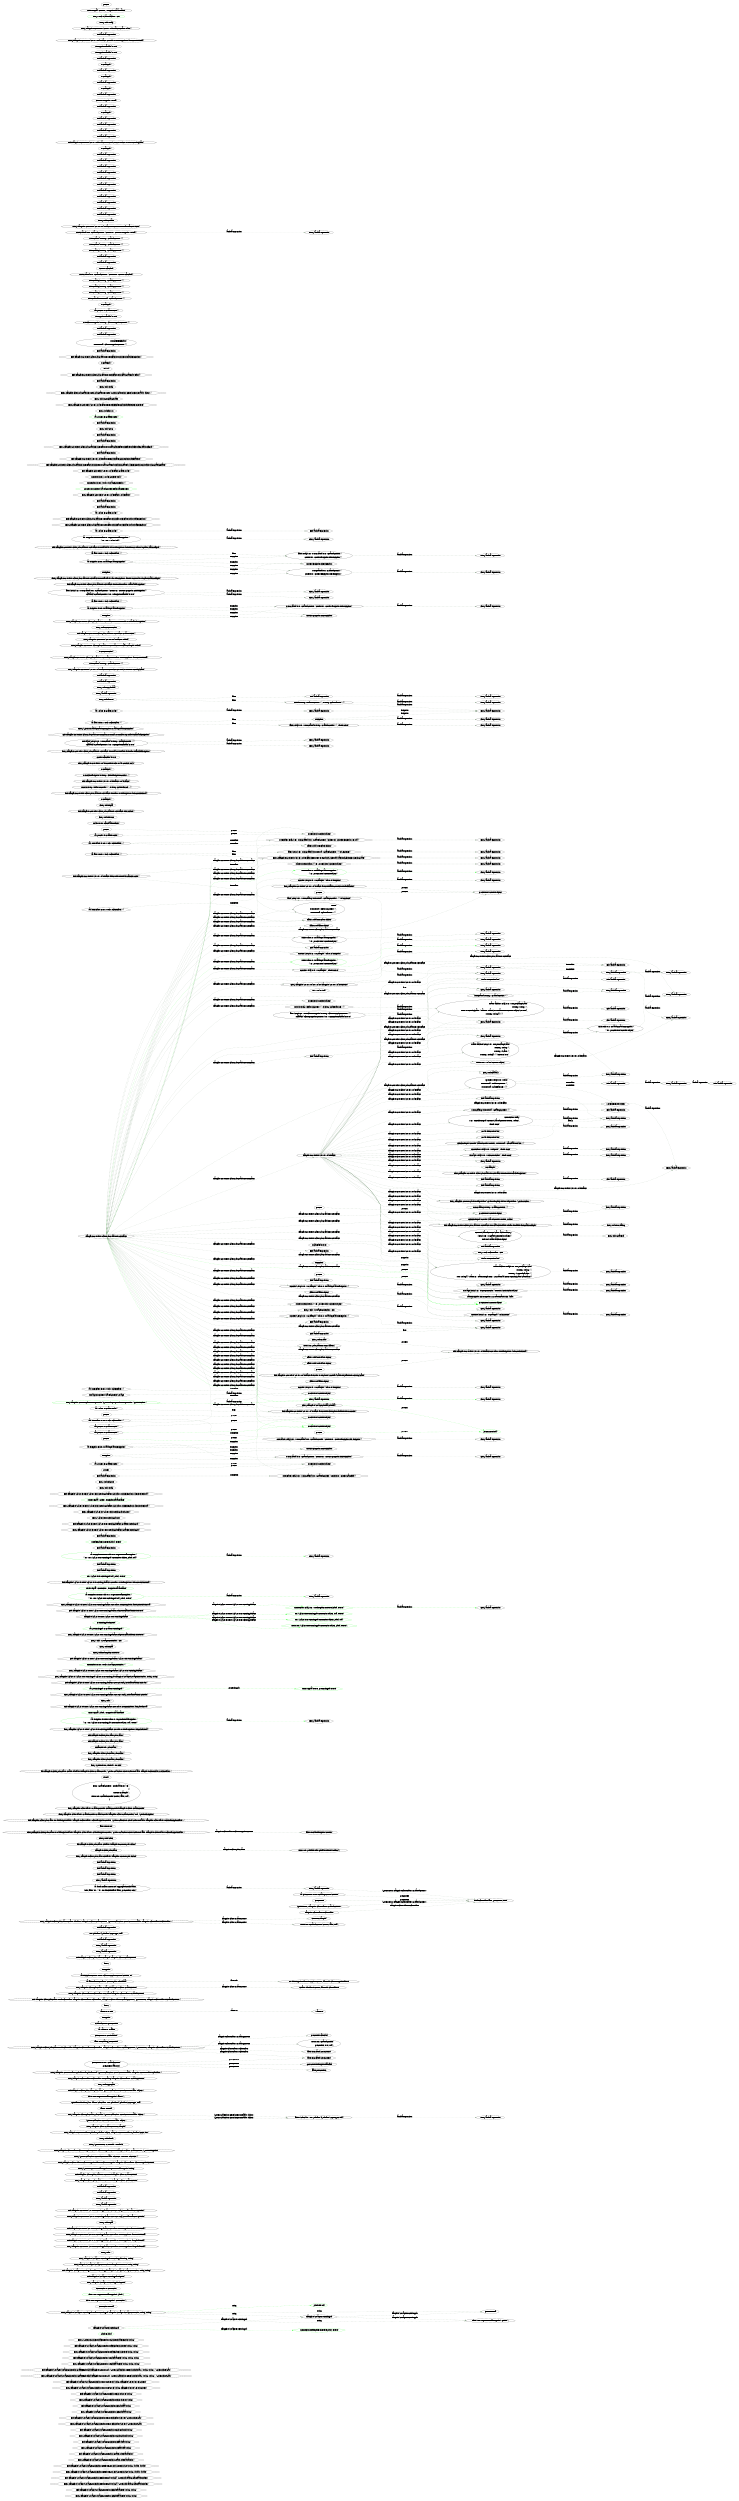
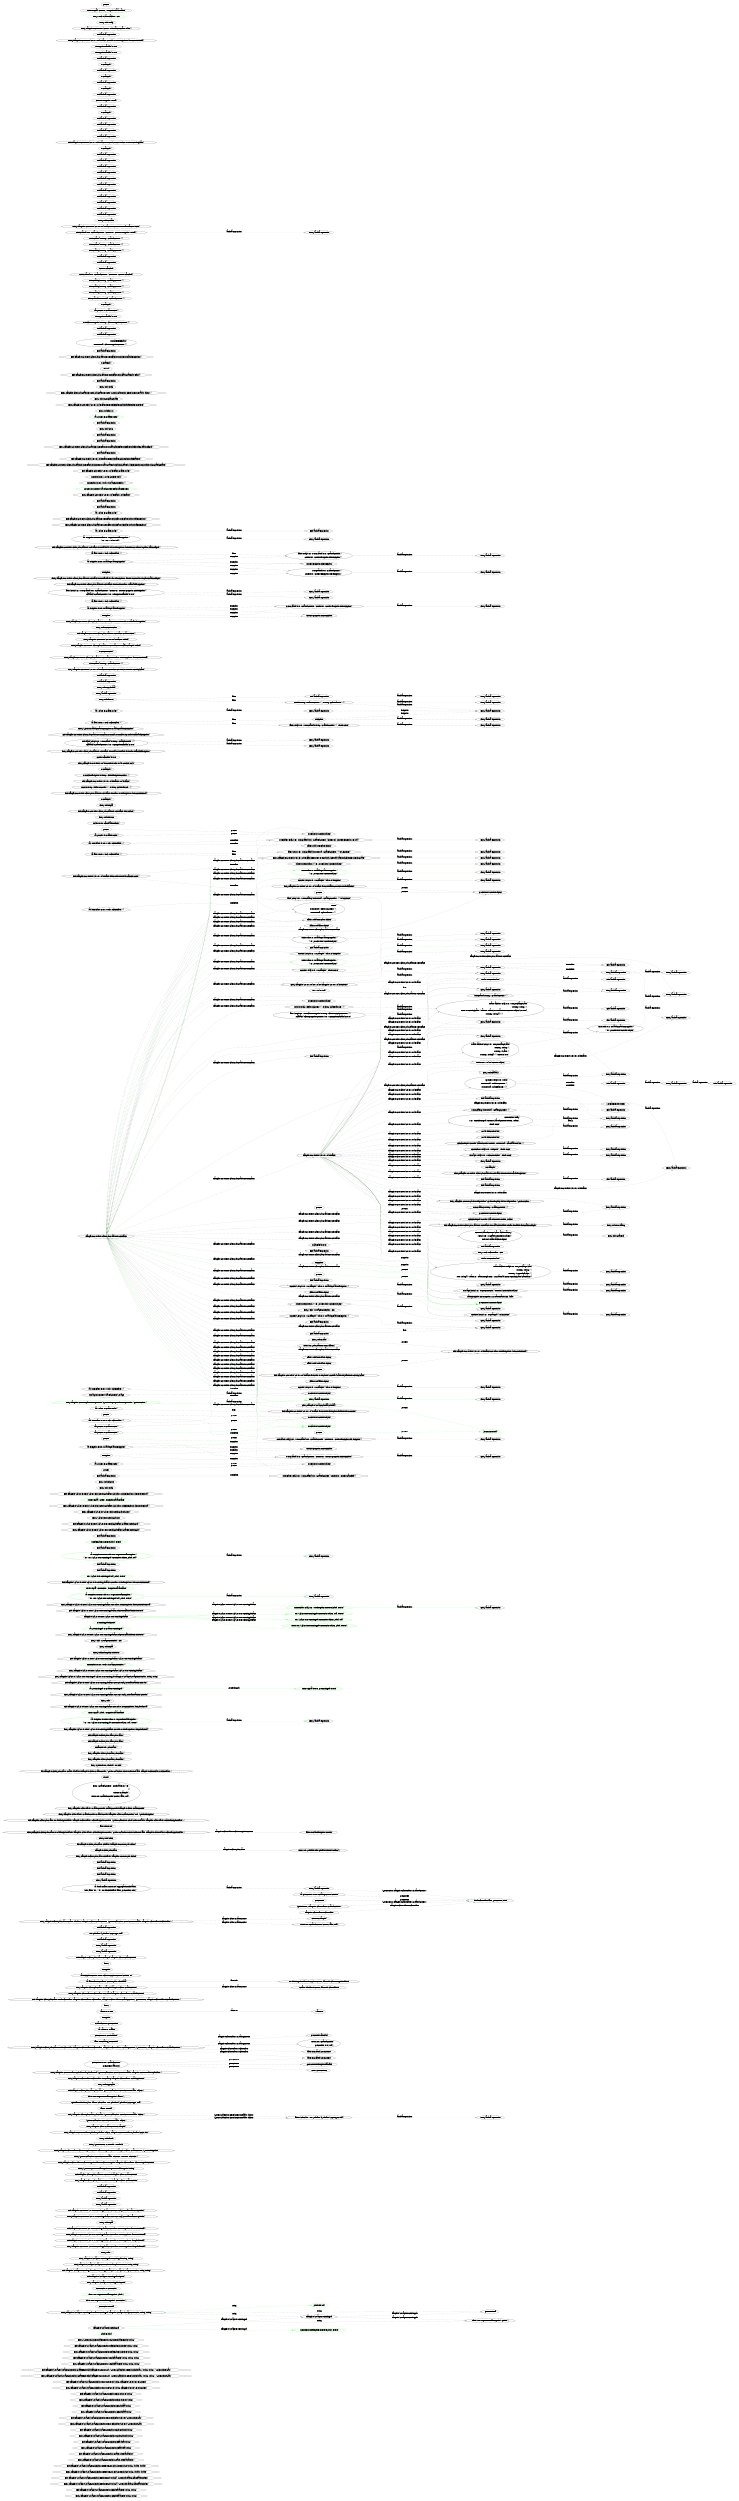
(319, 2070) -> (319, 2070)
